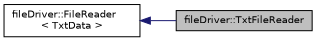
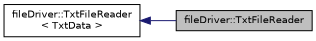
(72, 21) -> (72, 21)
